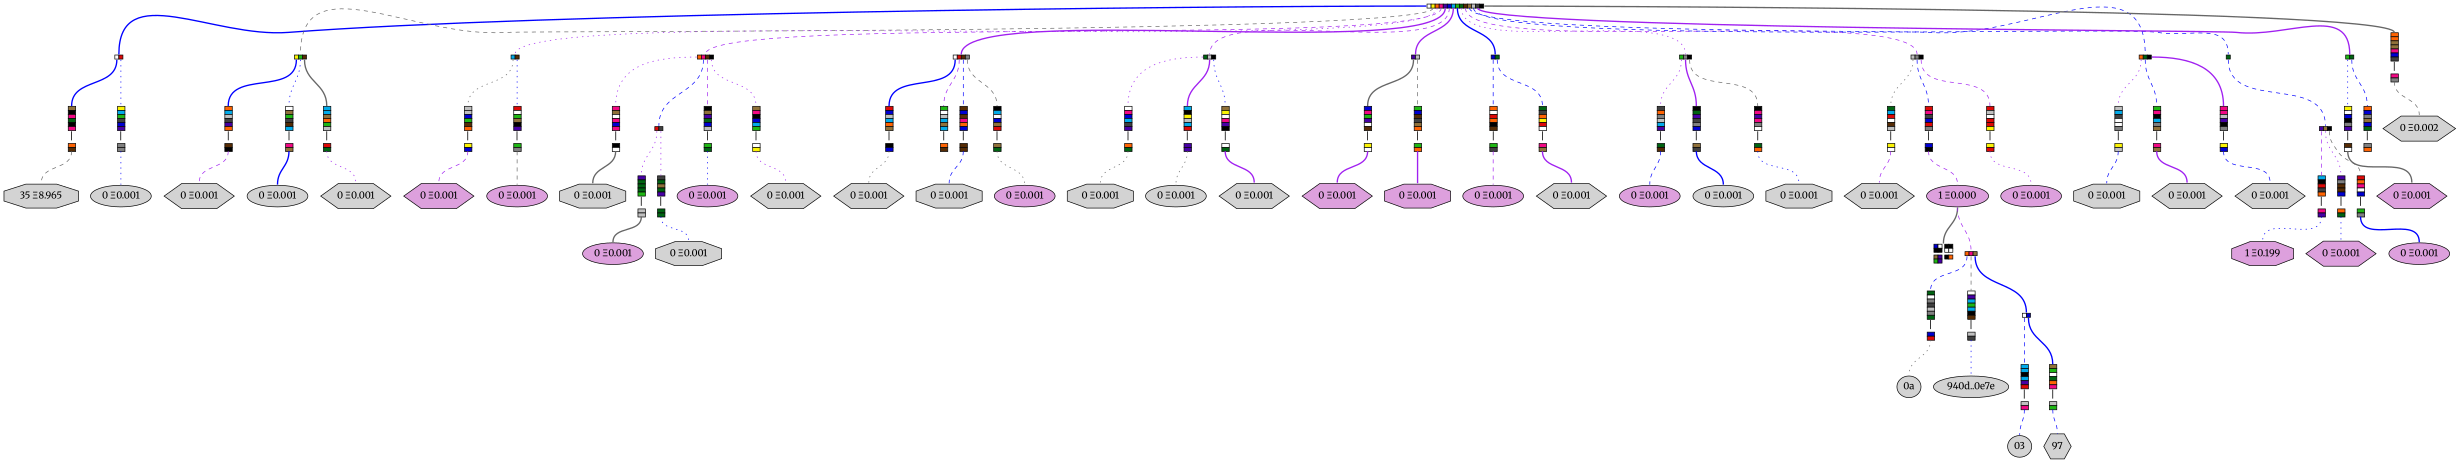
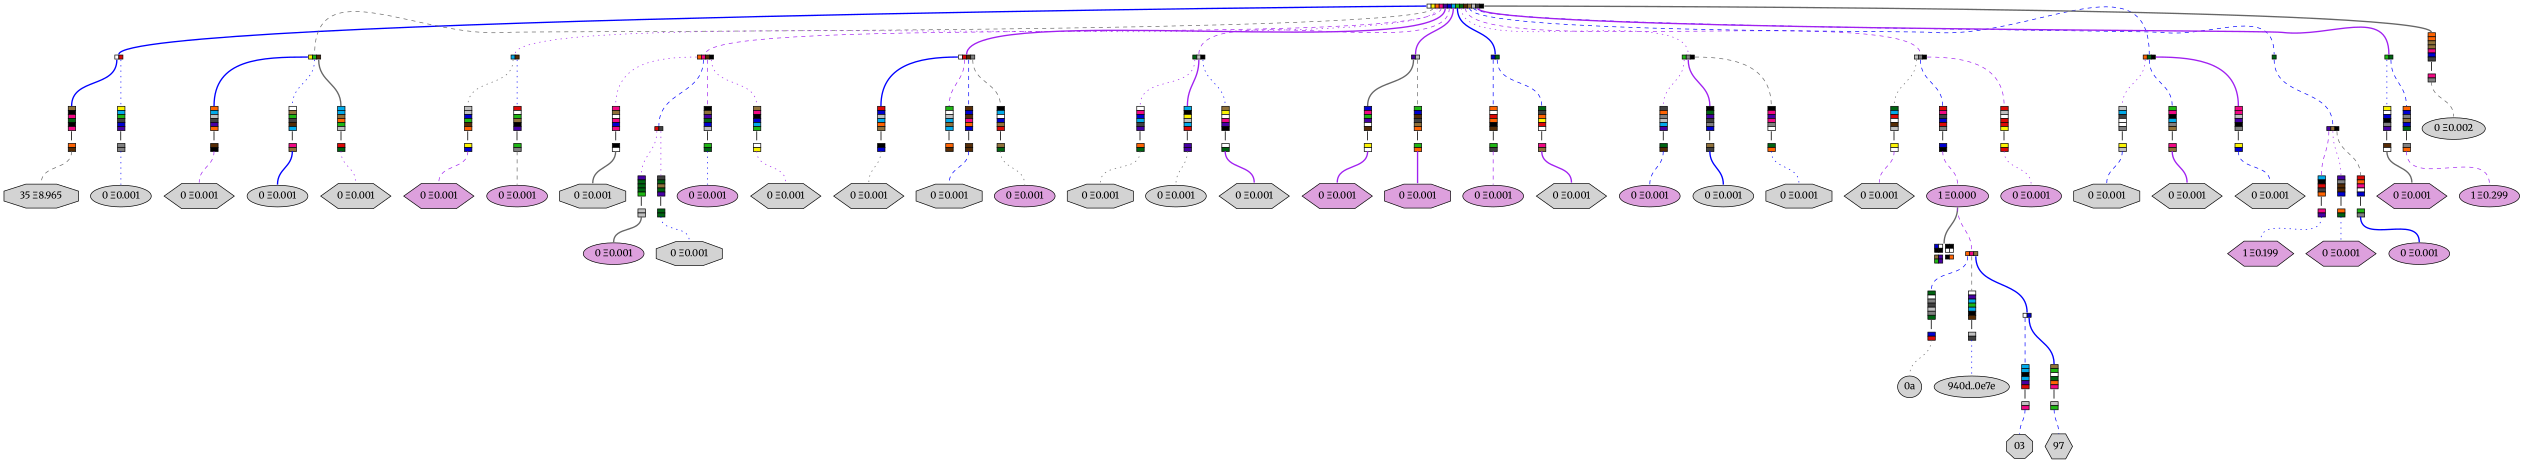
(2419, 129) -> (2454, 129)
none -> (2489, 196)
(2263, 254) -> (2261, 254)
(2020, 446) -> (2020, 446)
